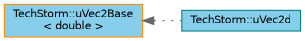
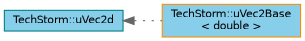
(168, 21) -> (148, 21)
